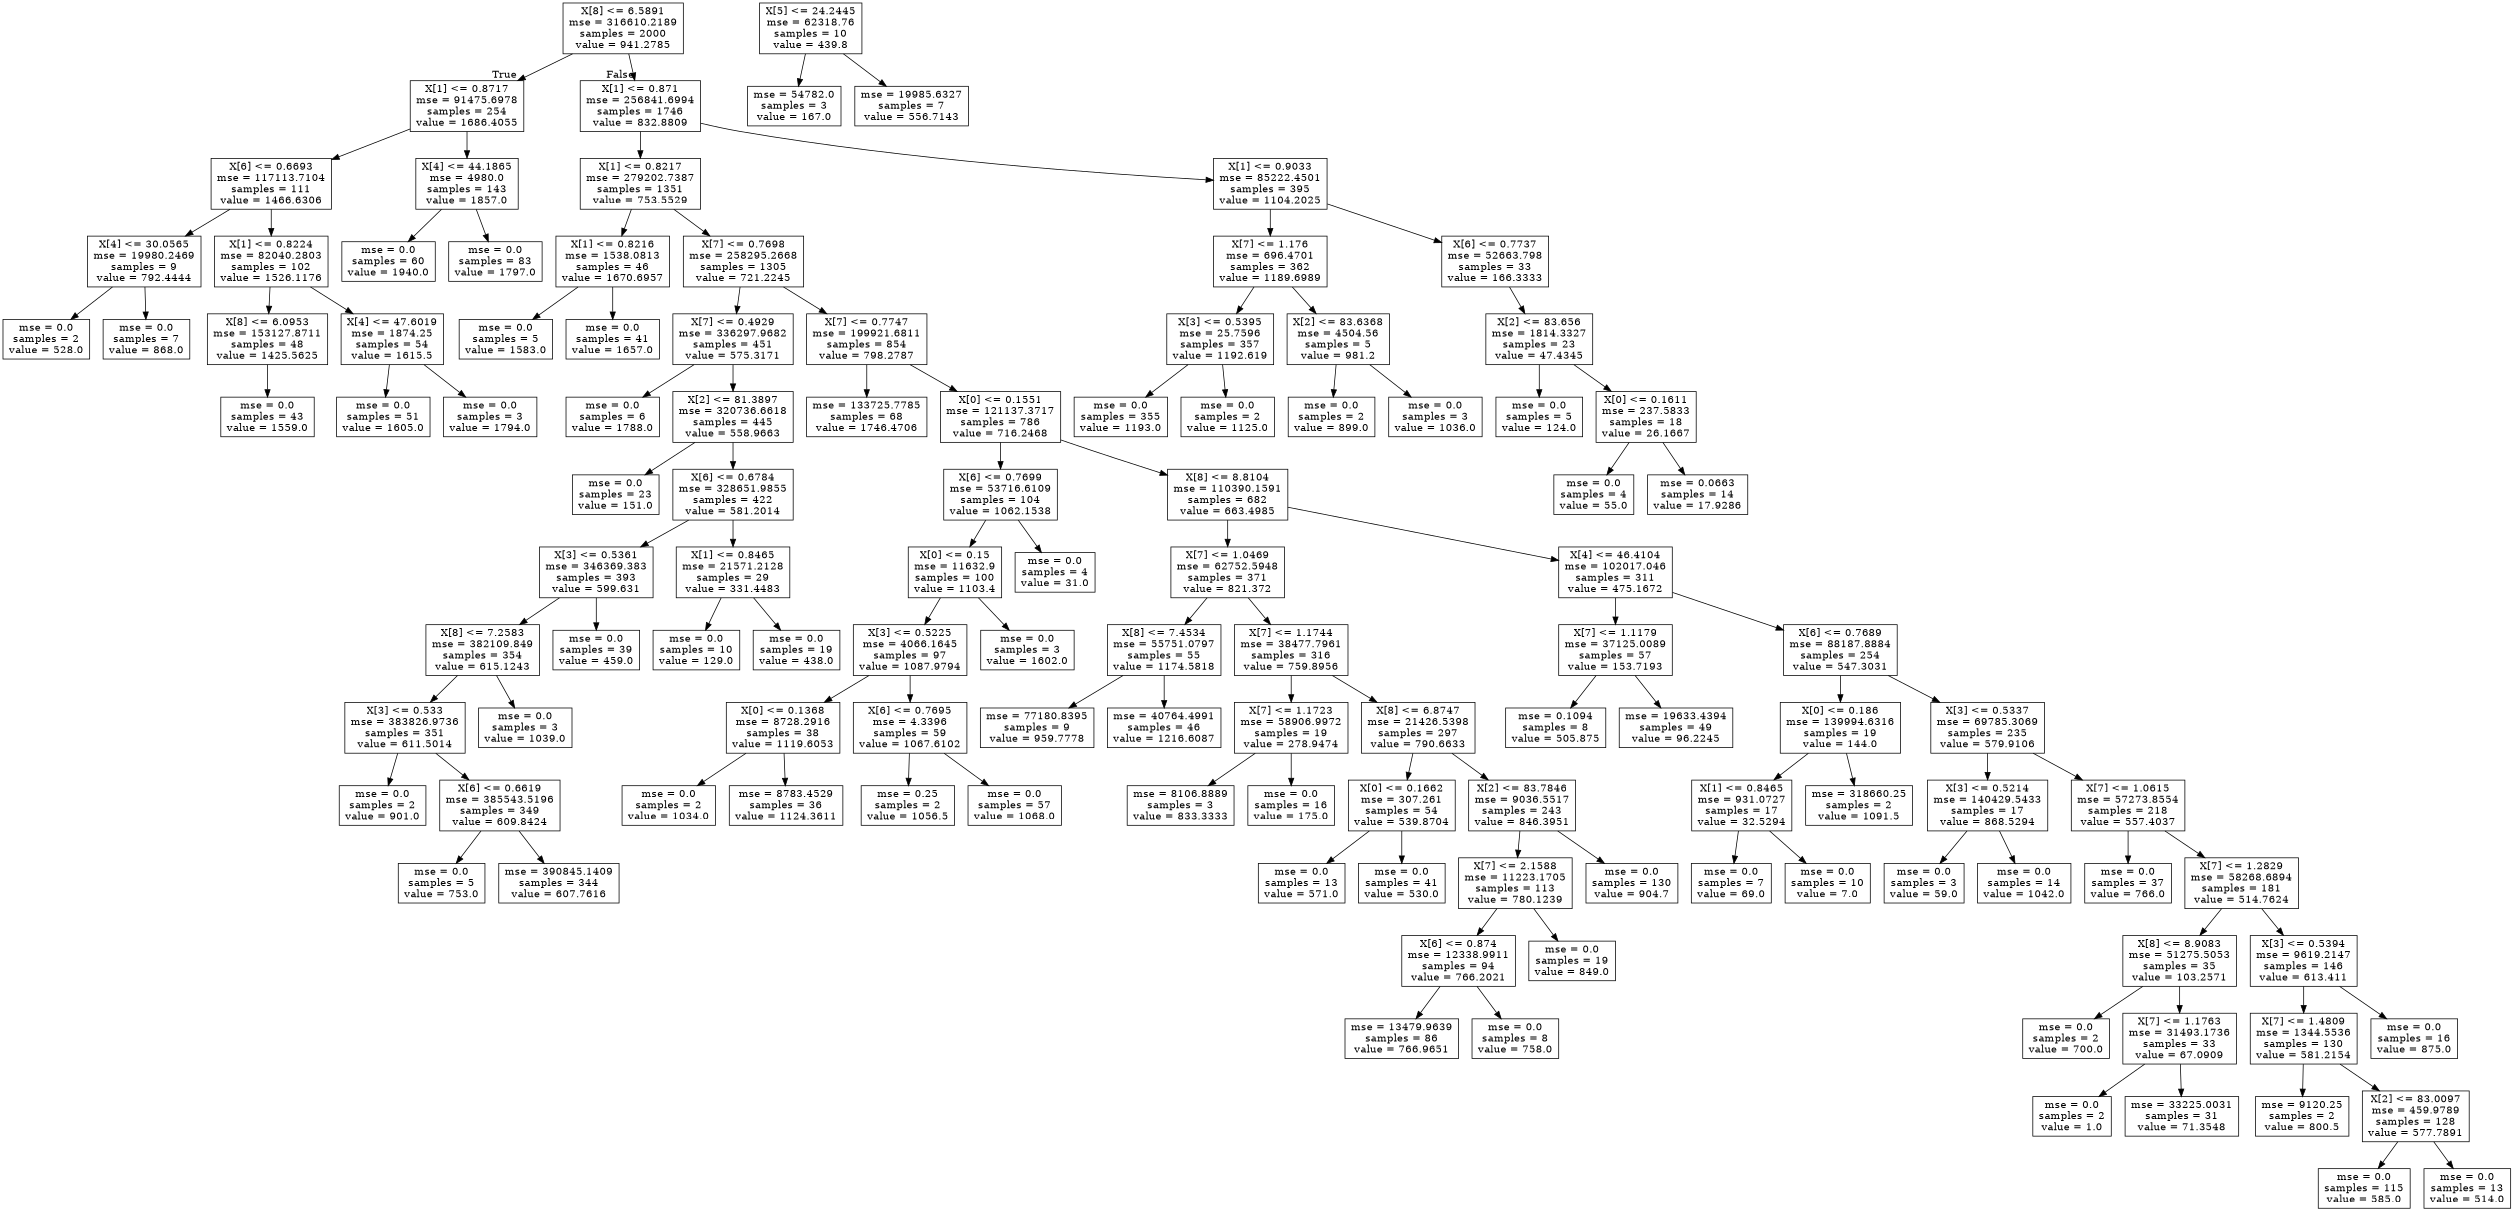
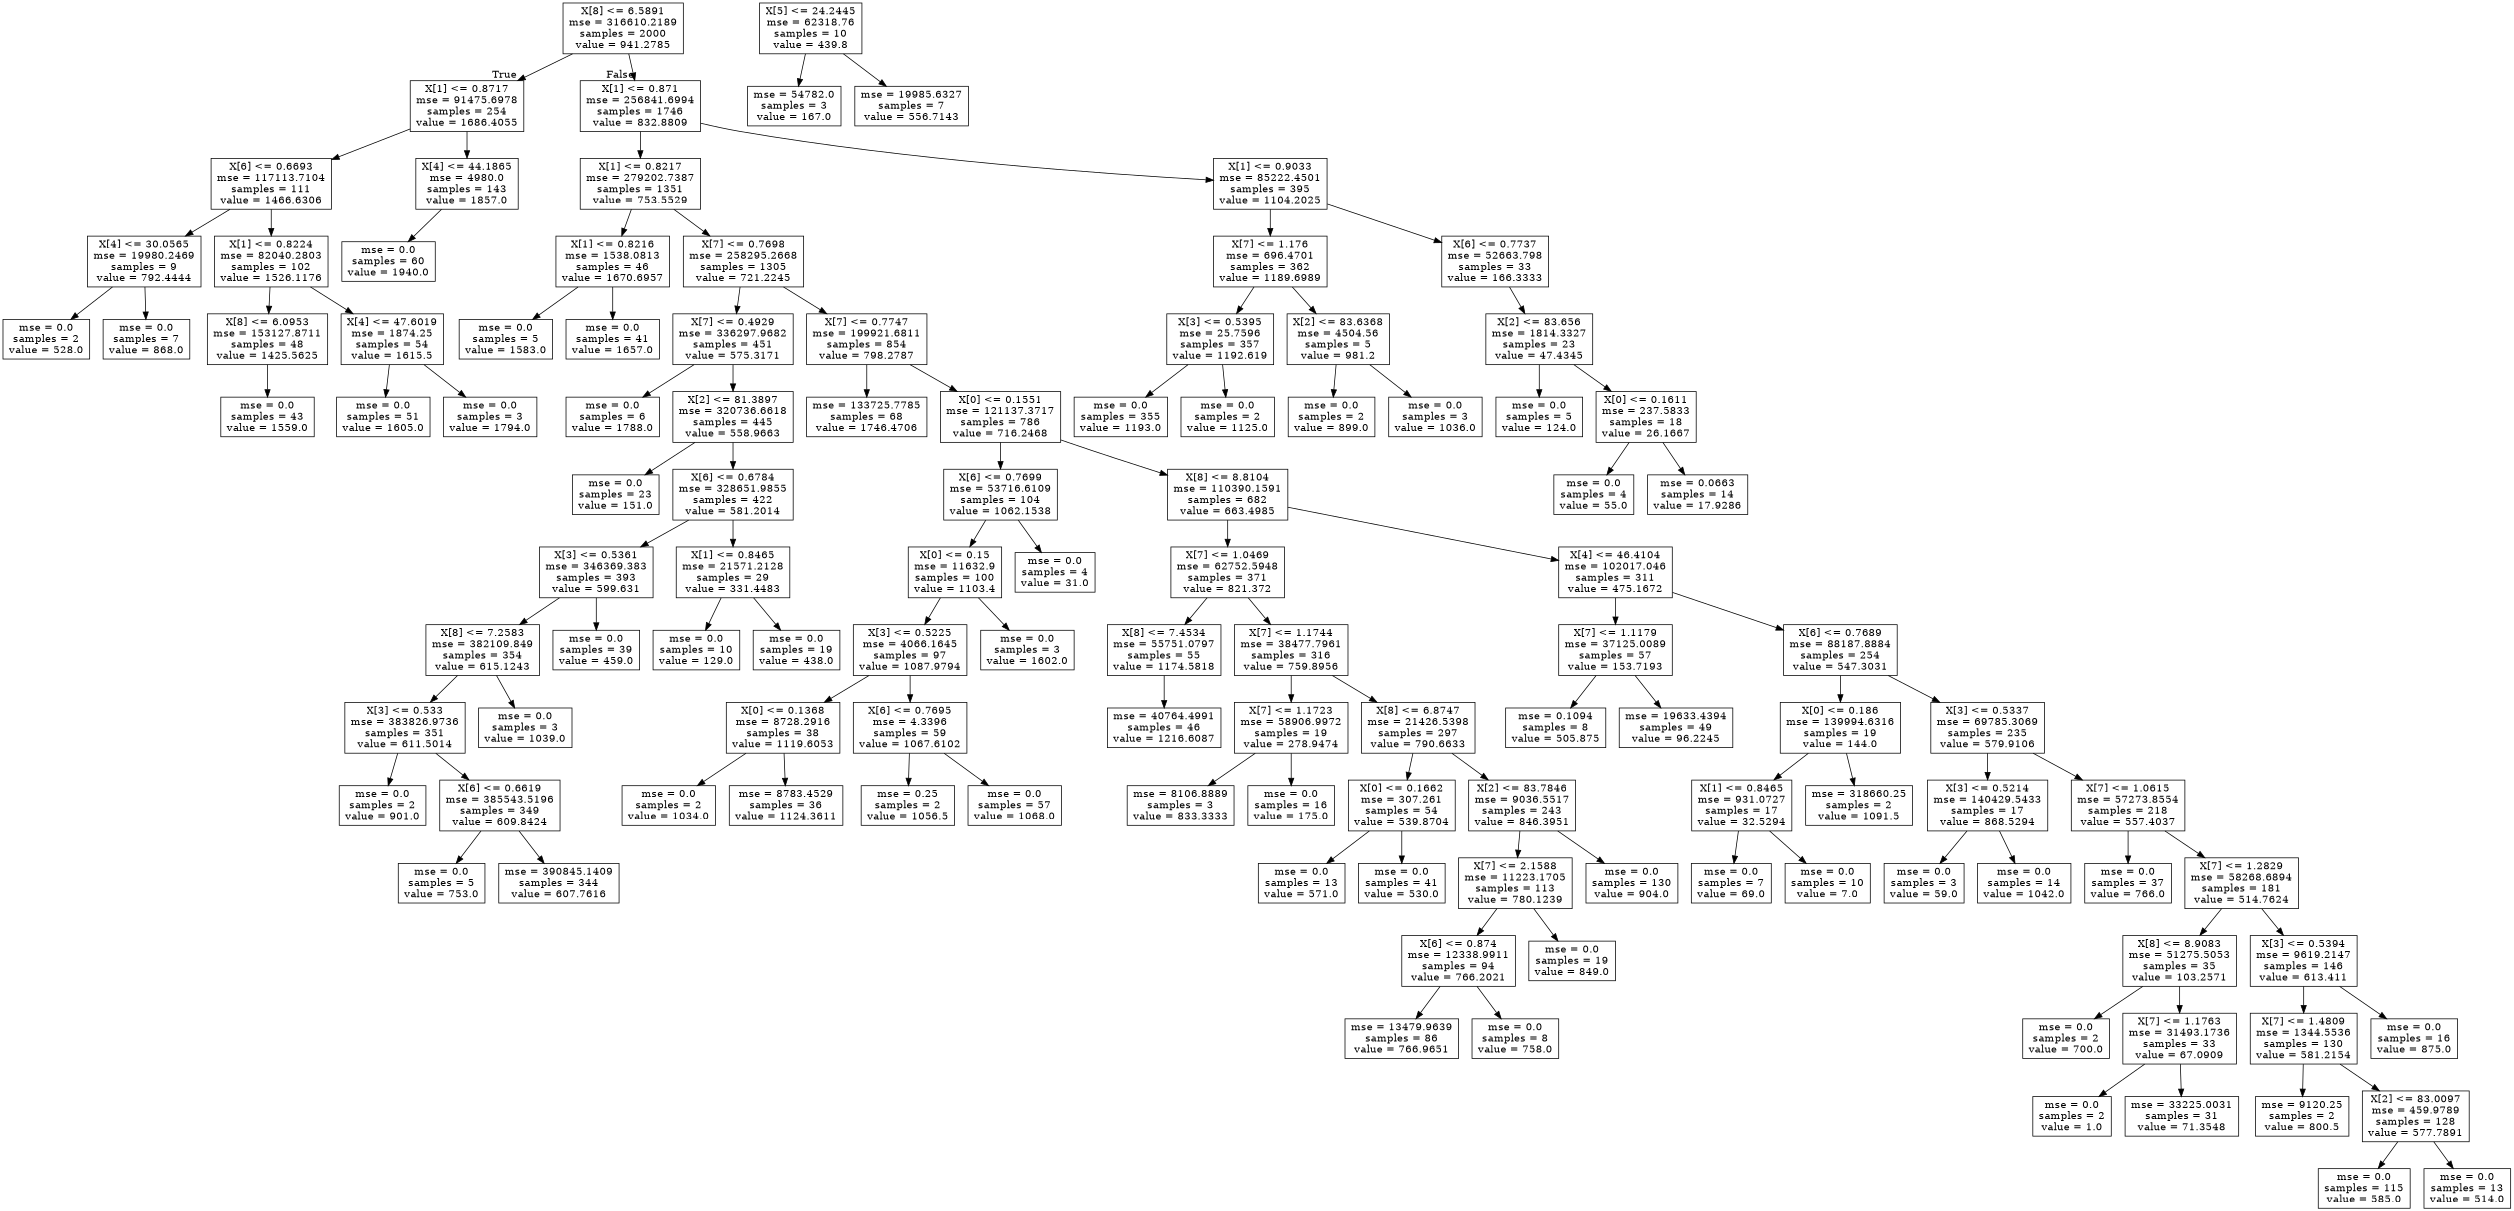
(495, 262) -> none
(1037, 728) -> none
(1632, 883) -> (1632, 883)
